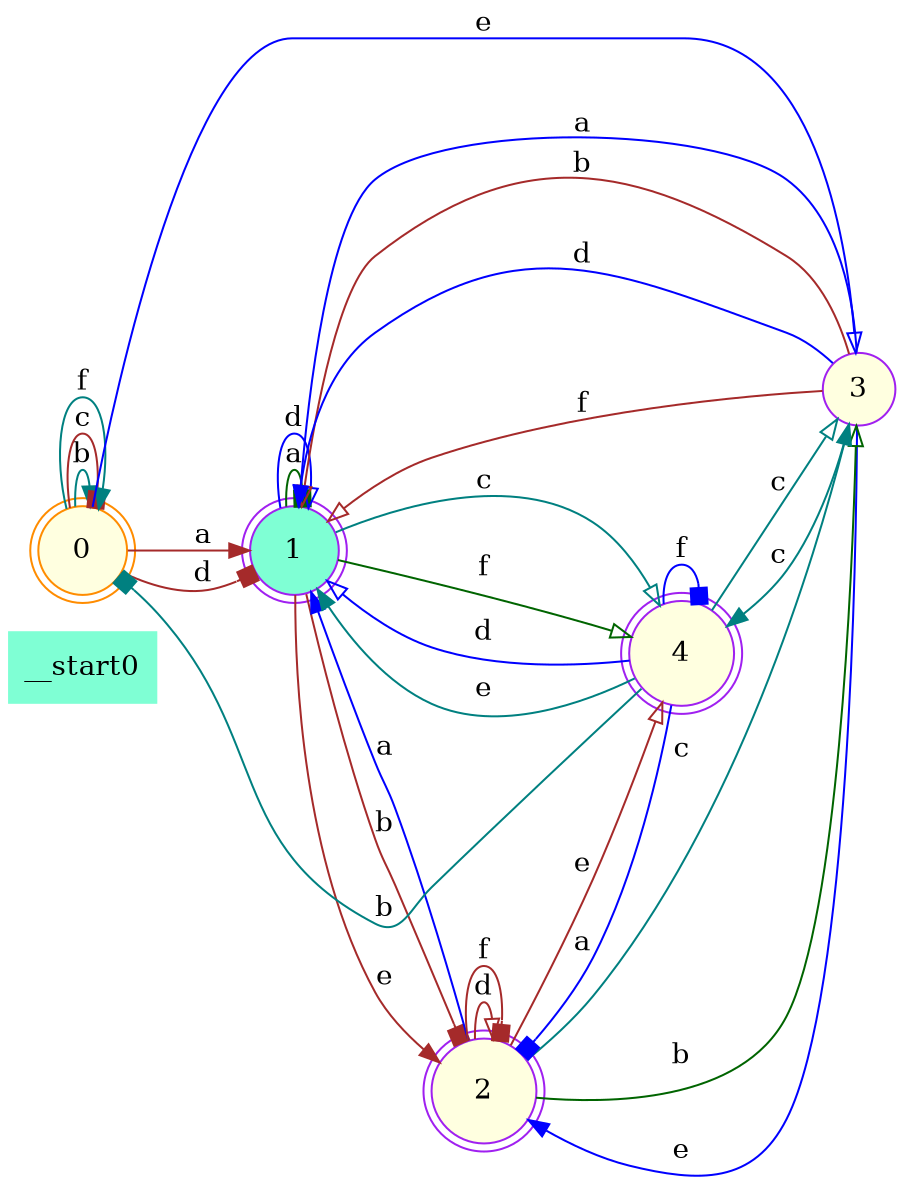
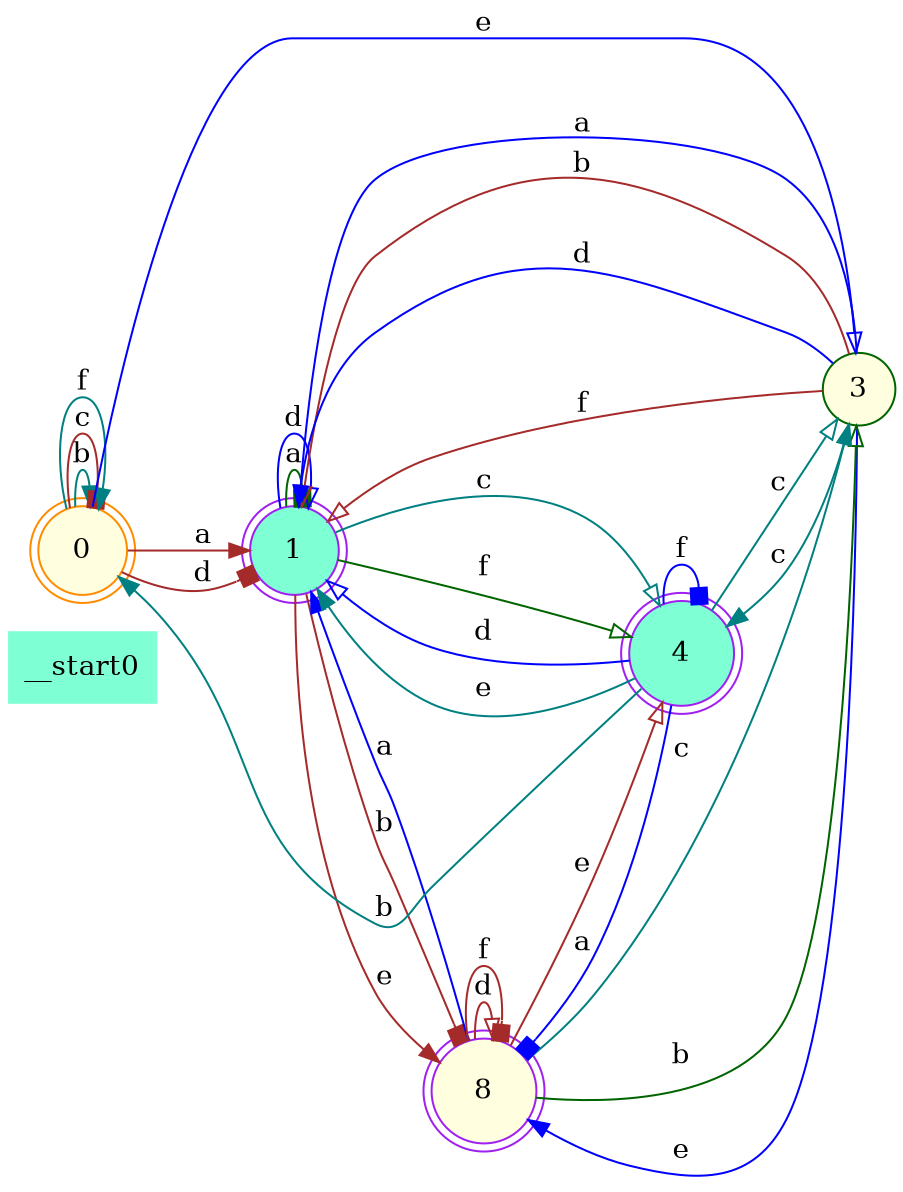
(859, 389) -> (859, 389)
(682, 653) -> (682, 653)
(368, 919) -> (368, 919)
(484, 1091) -> (484, 1091)
